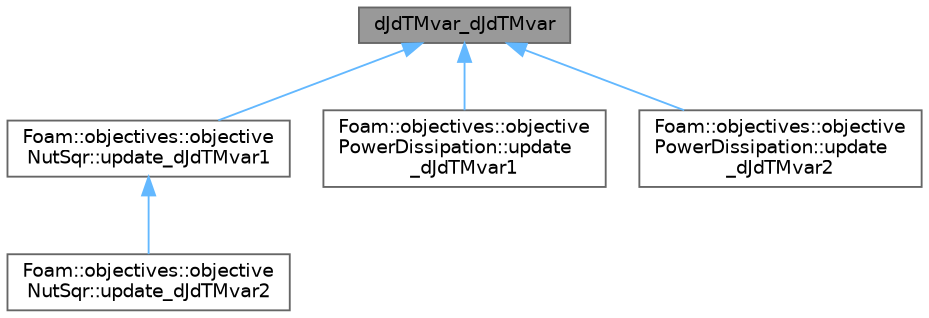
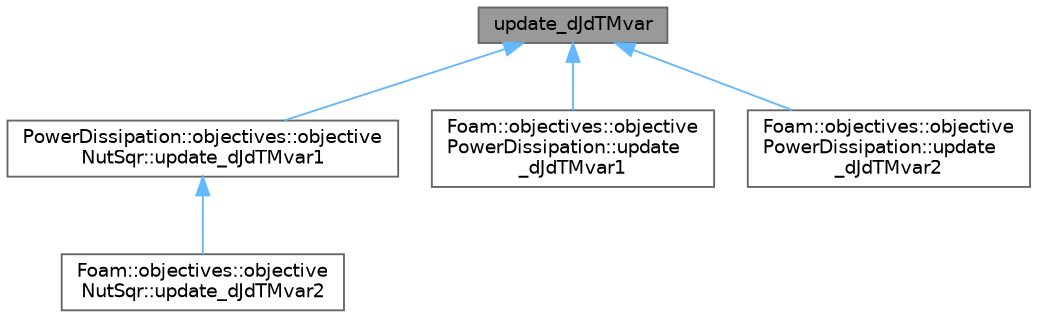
(465, 25) -> (573, 25)
(149, 149) -> (203, 149)
